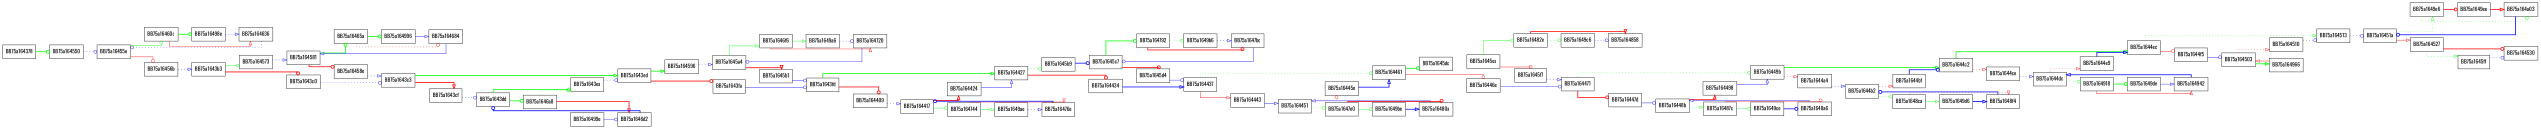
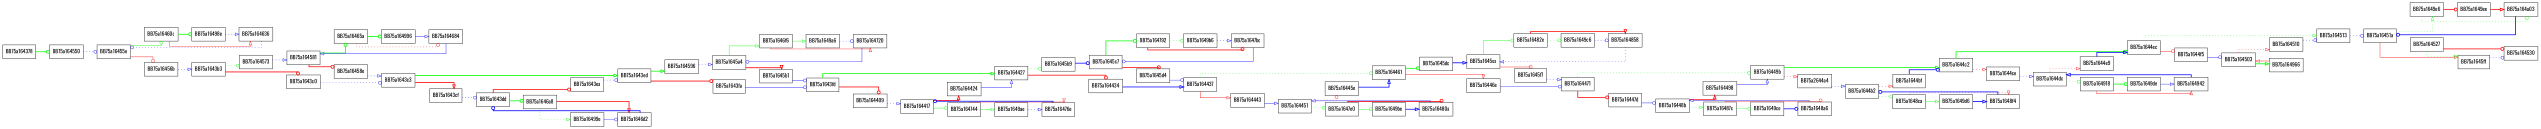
(2401, 40) -> (2410, 57)
none -> (1572, 62)
none -> (1458, 63)
(231, 66) -> (231, 66)
(1445, 75) -> (1445, 75)
(1815, 81) -> (1815, 81)
(529, 90) -> (529, 90)
(551, 90) -> (548, 119)
